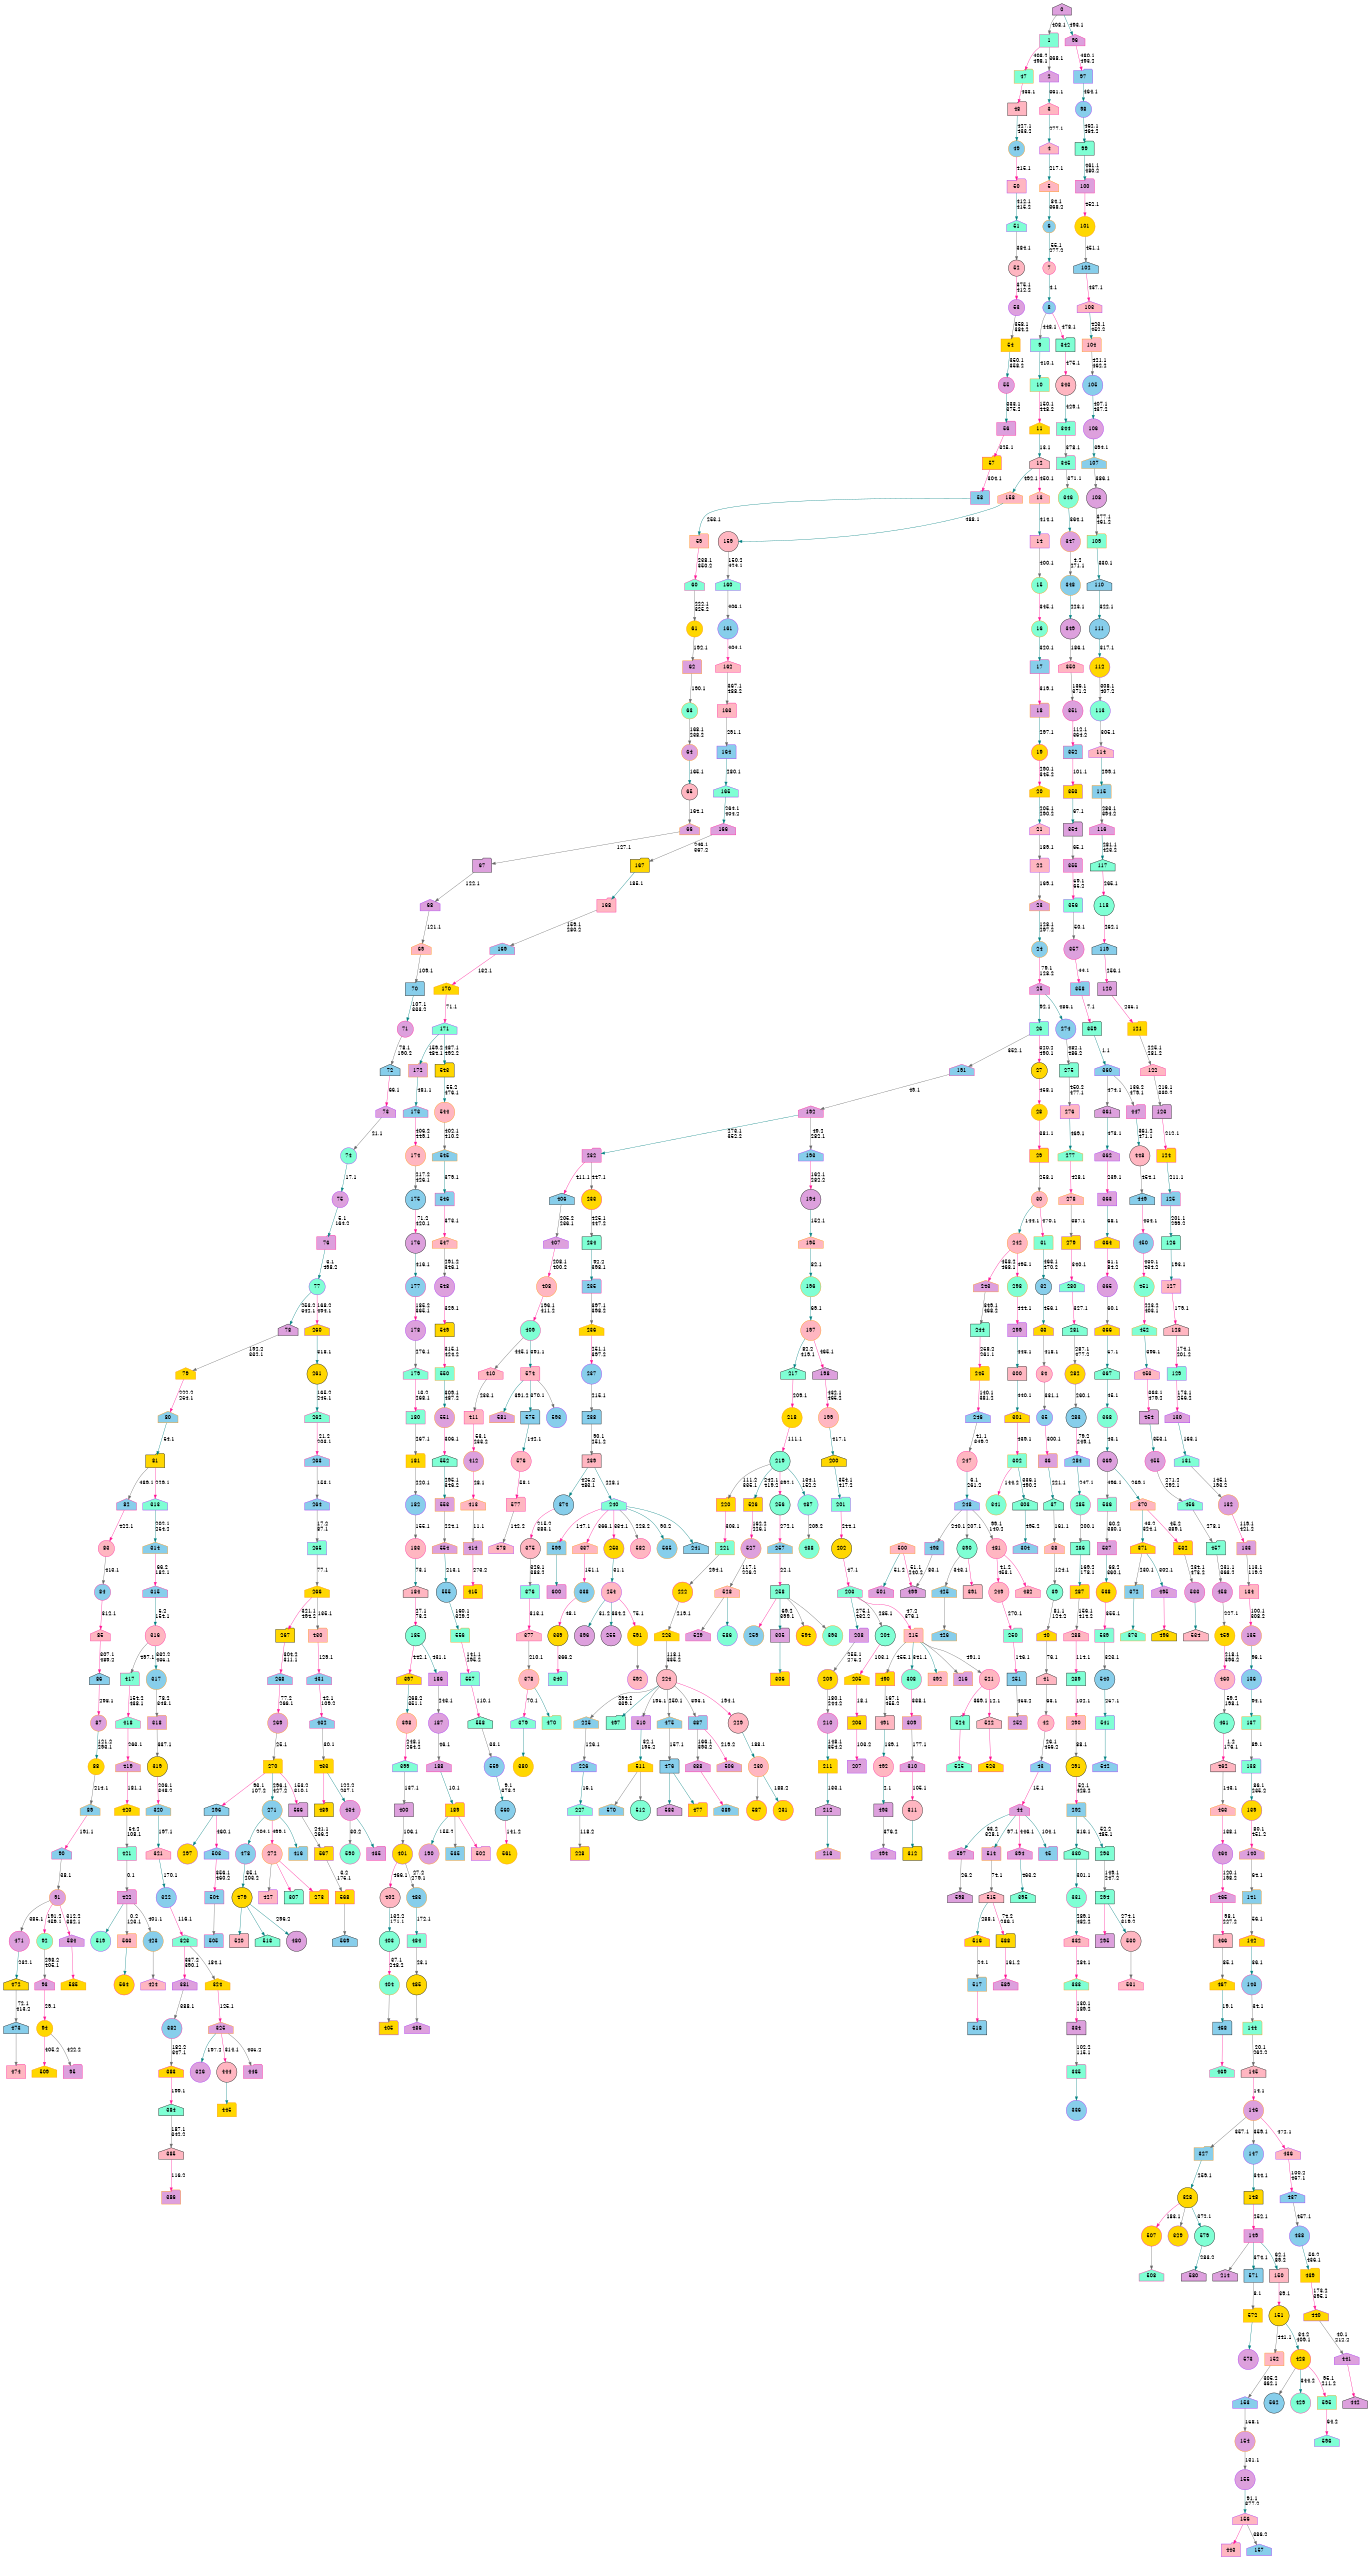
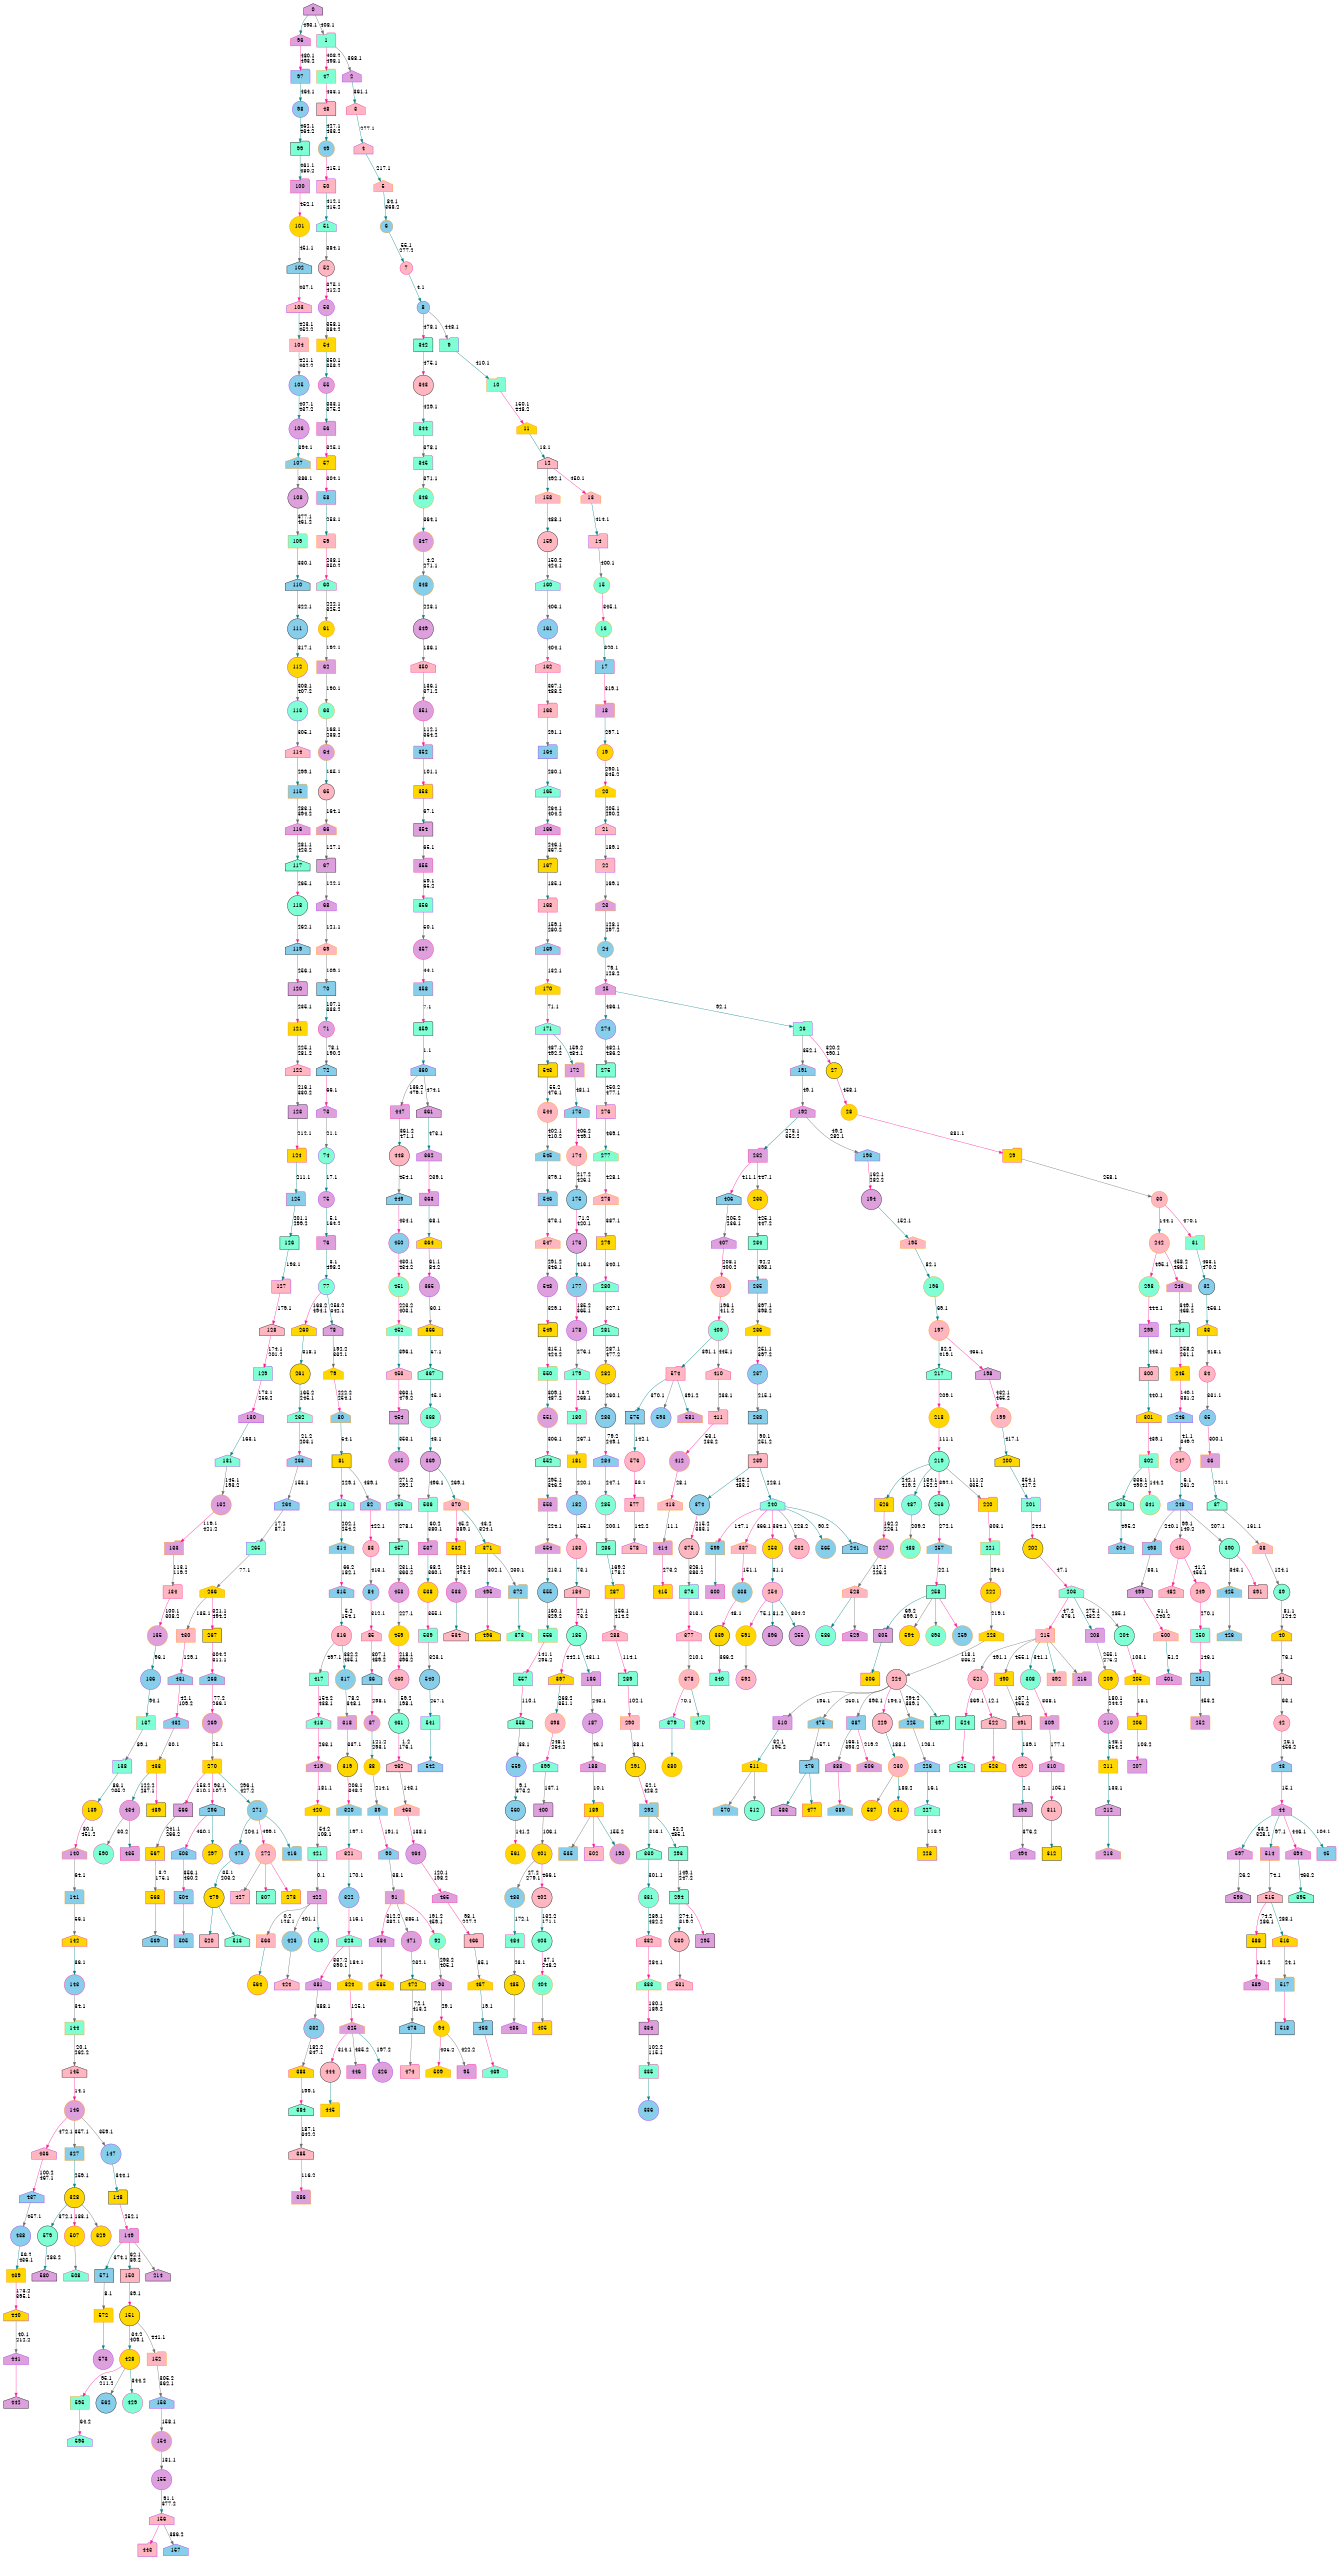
(907, 1568) -> (1152, 1612)
(57, 1898) -> (395, 1898)
(297, 1941) -> none
